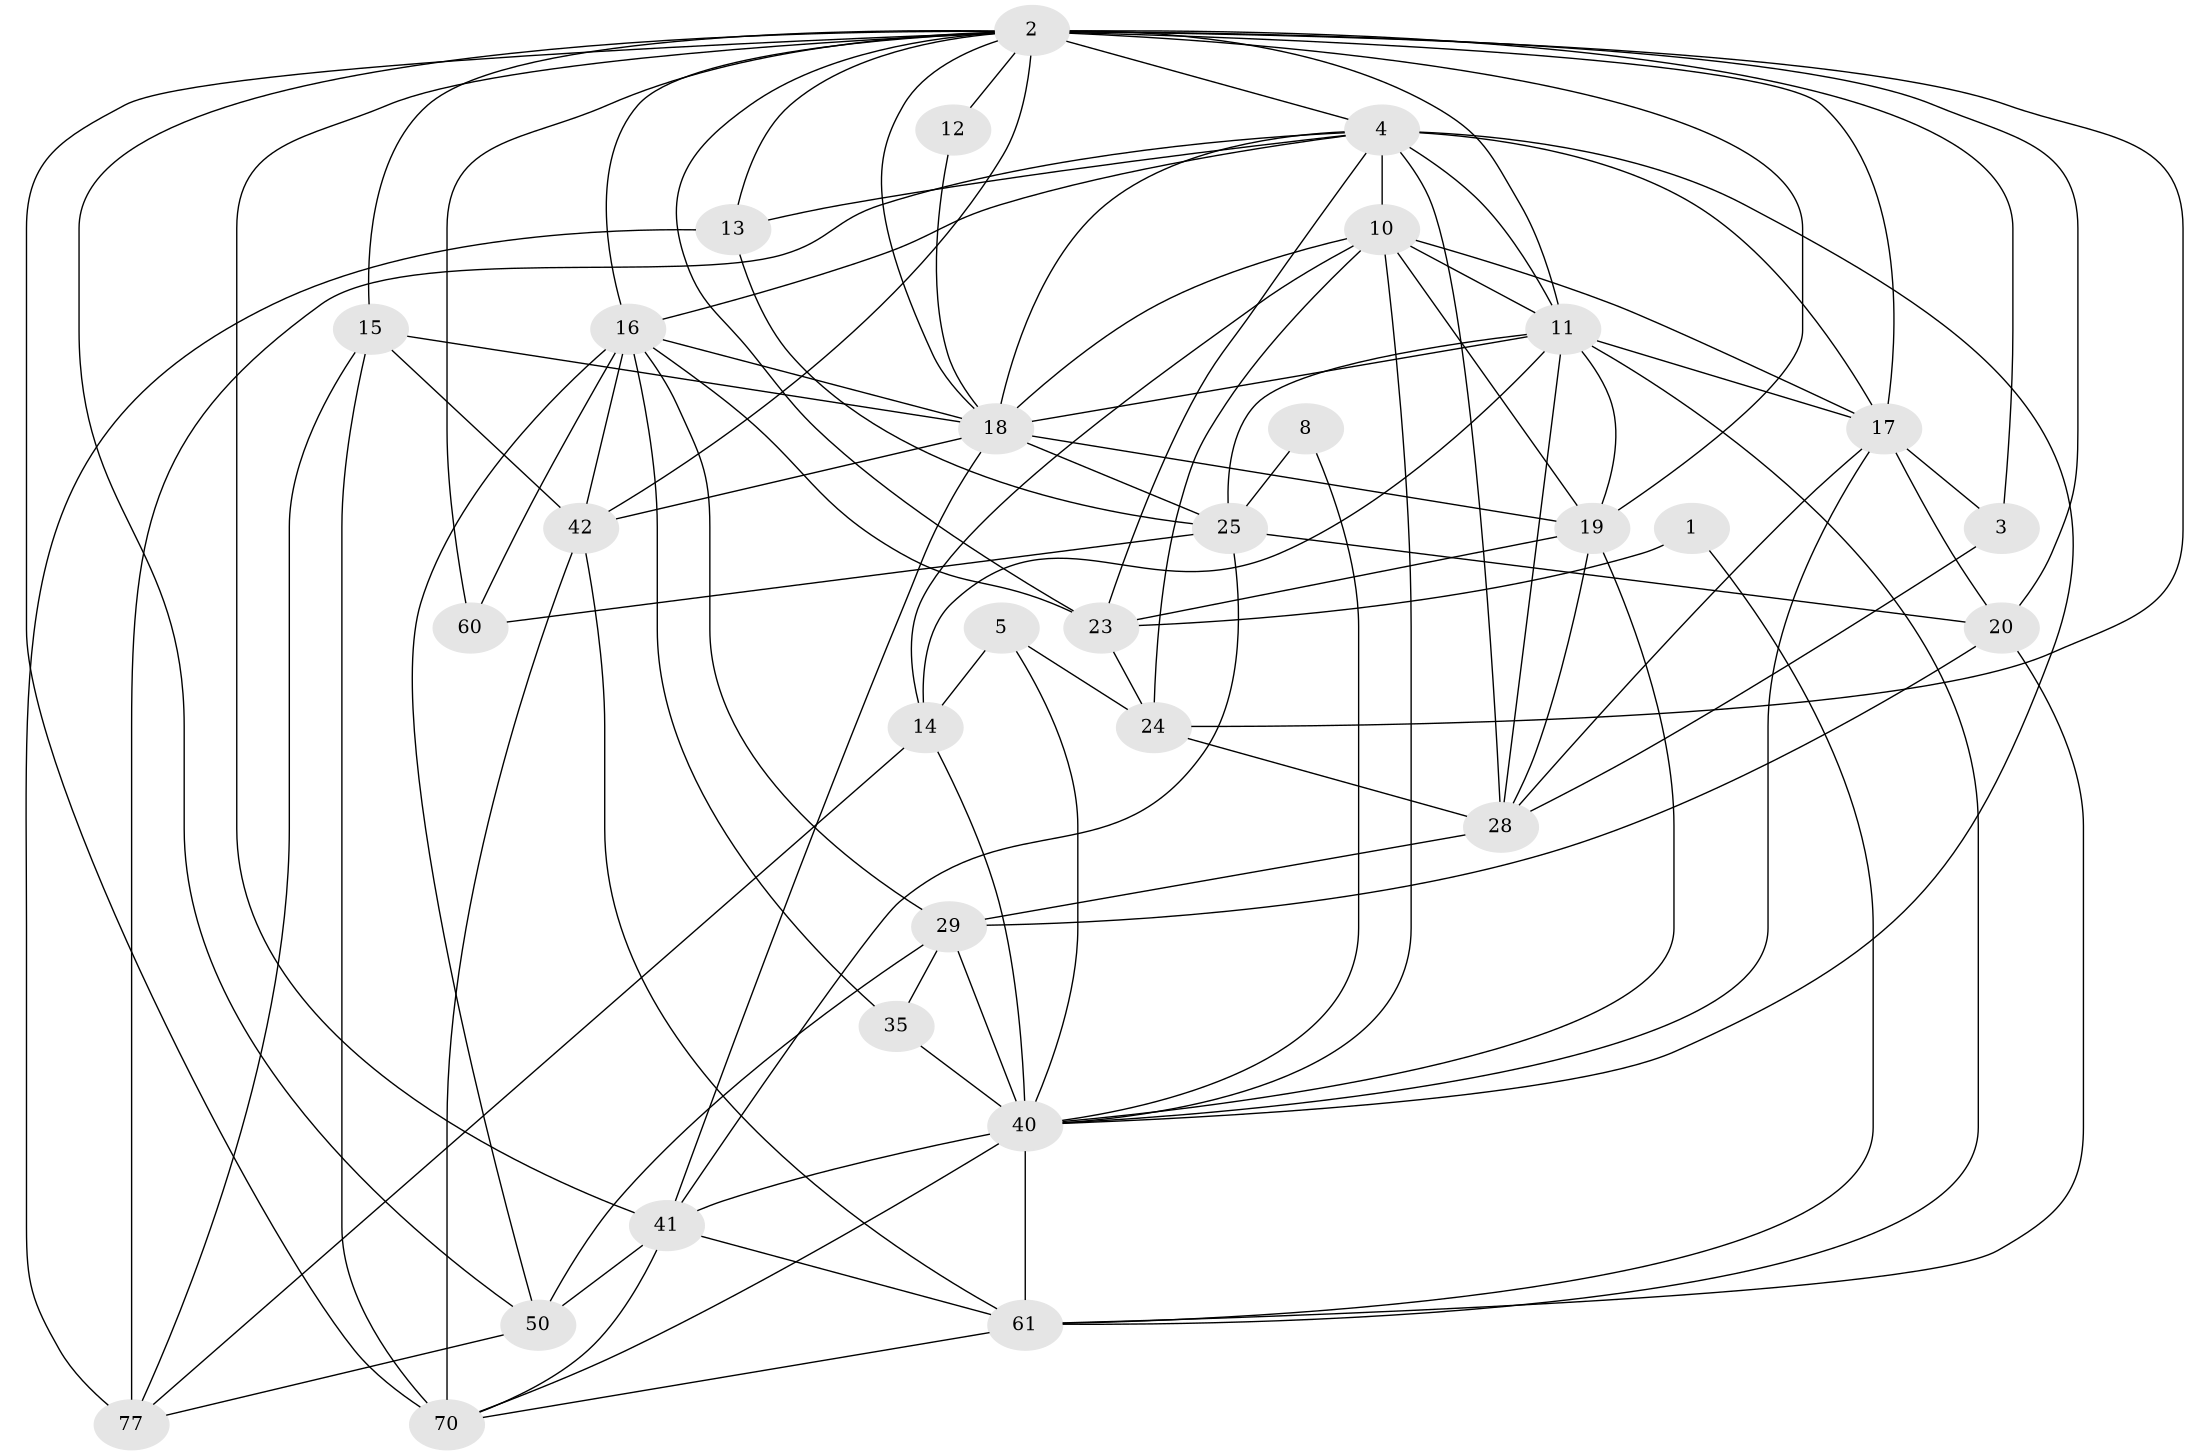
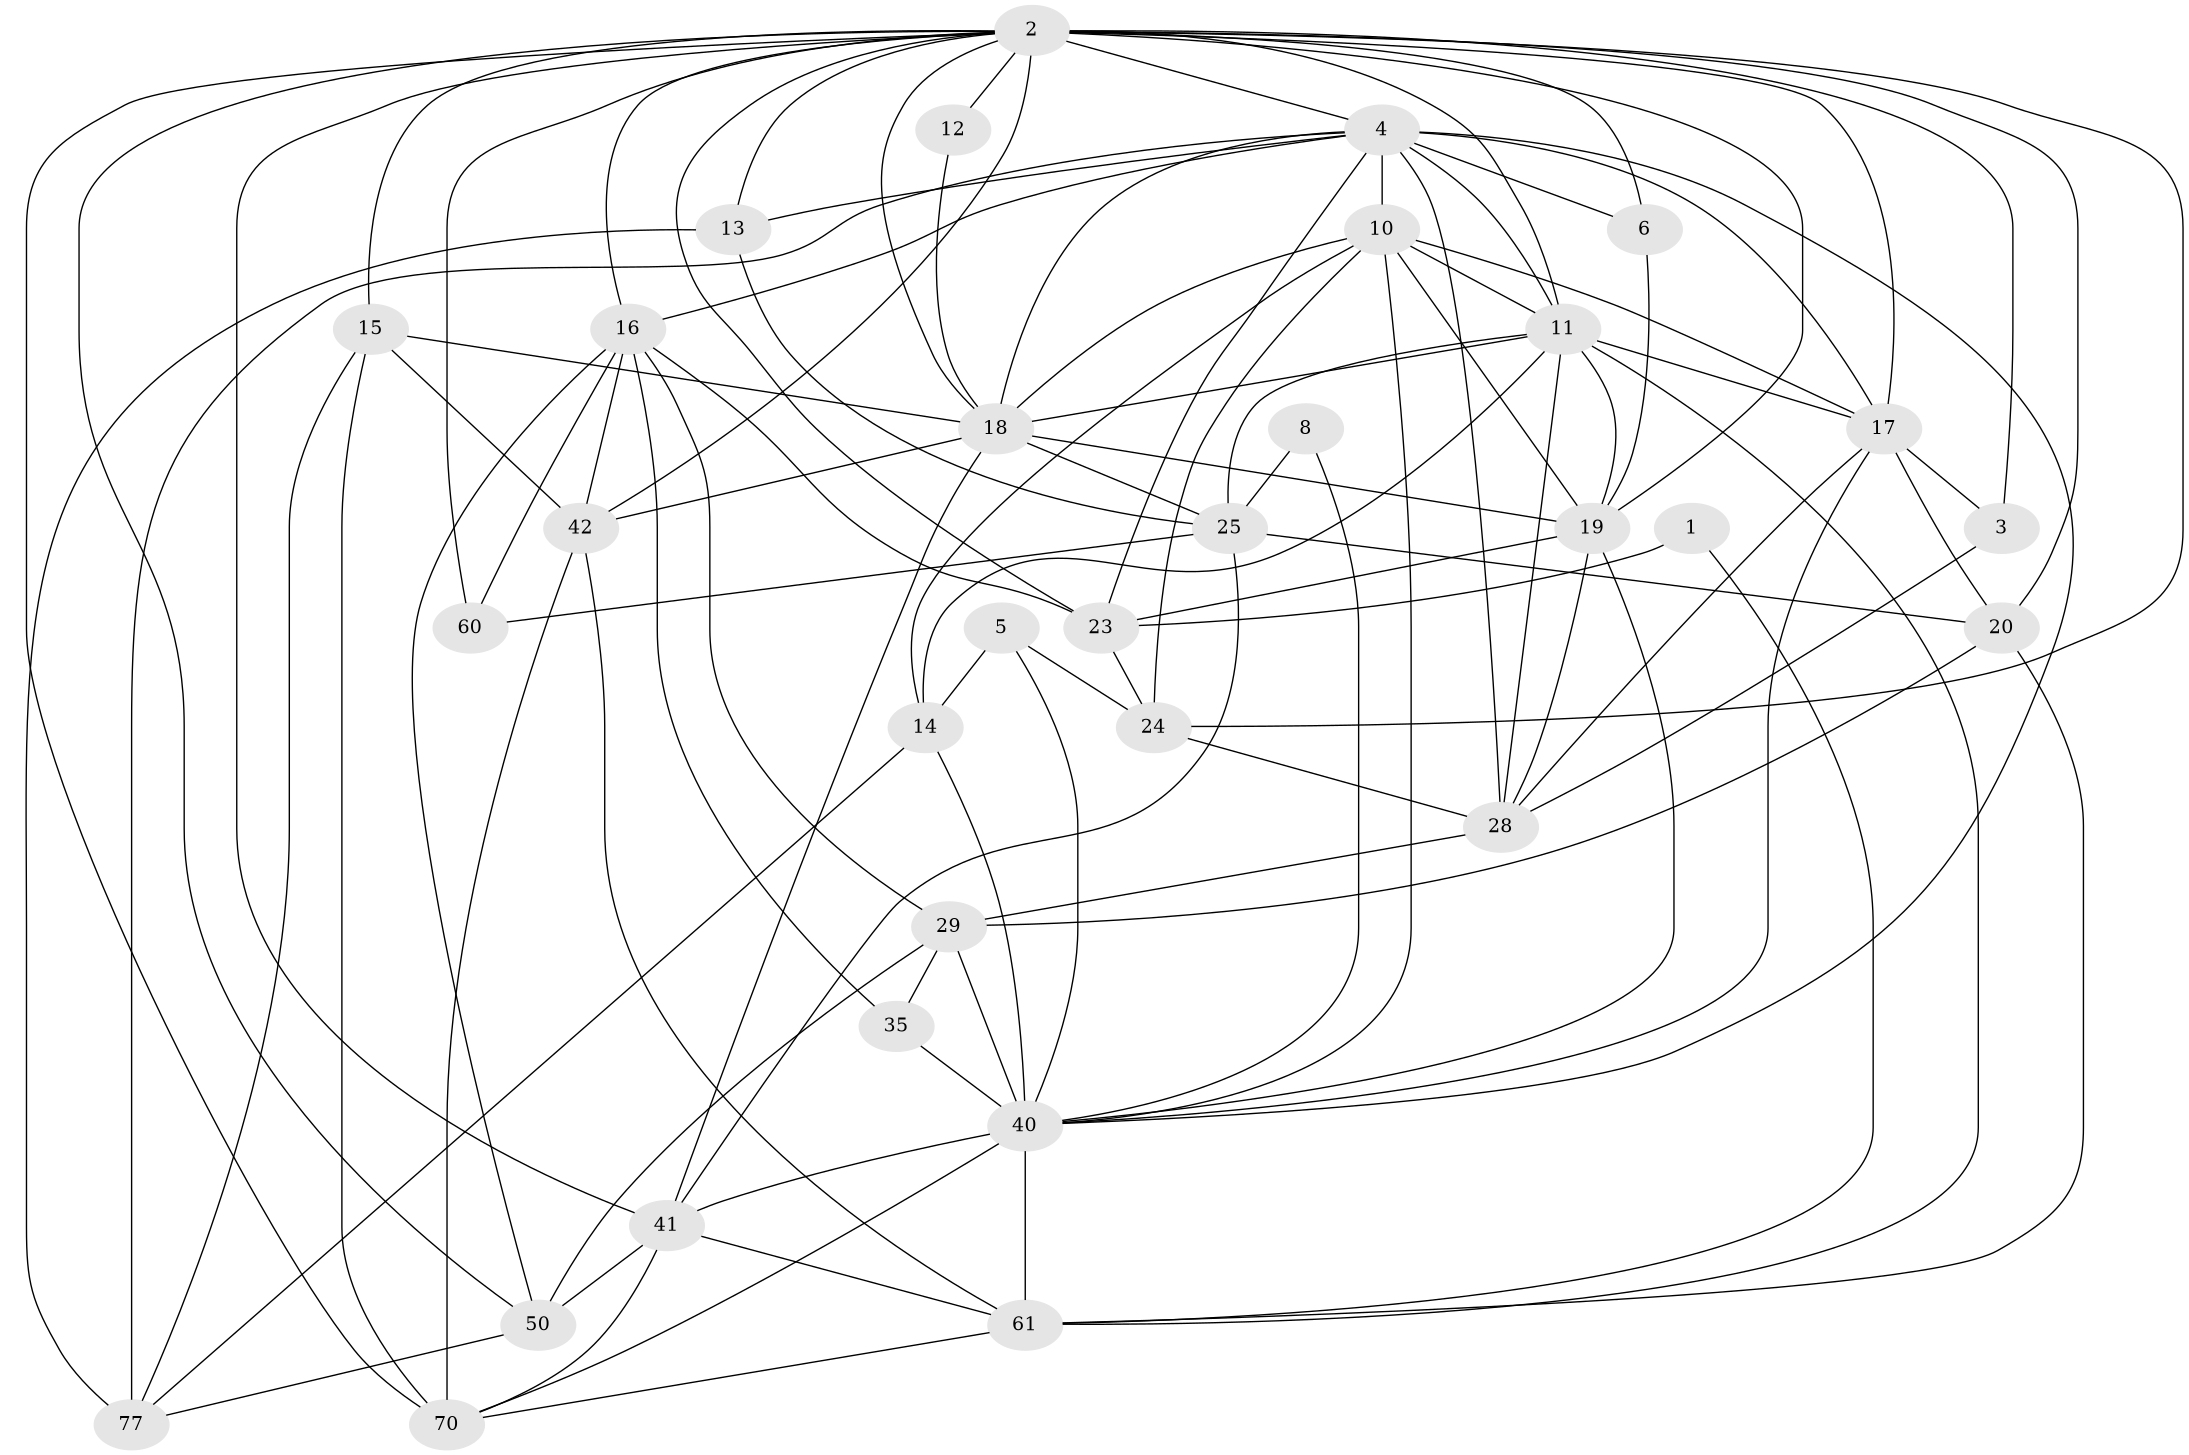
none -> (1645, 230)
(790, 373) -> none
